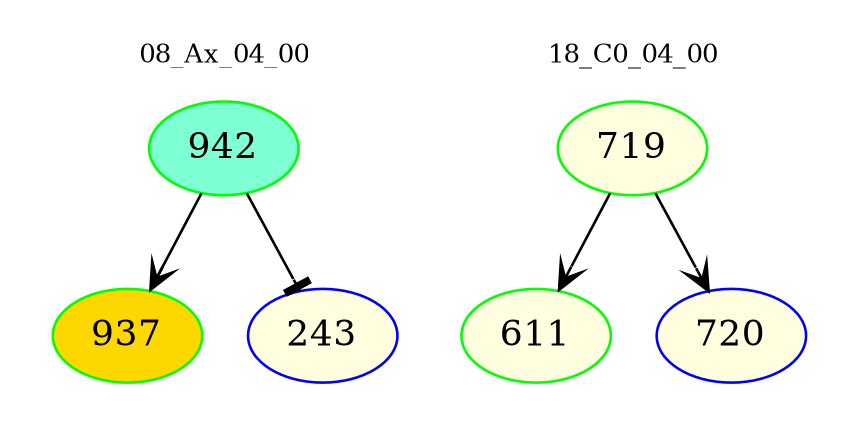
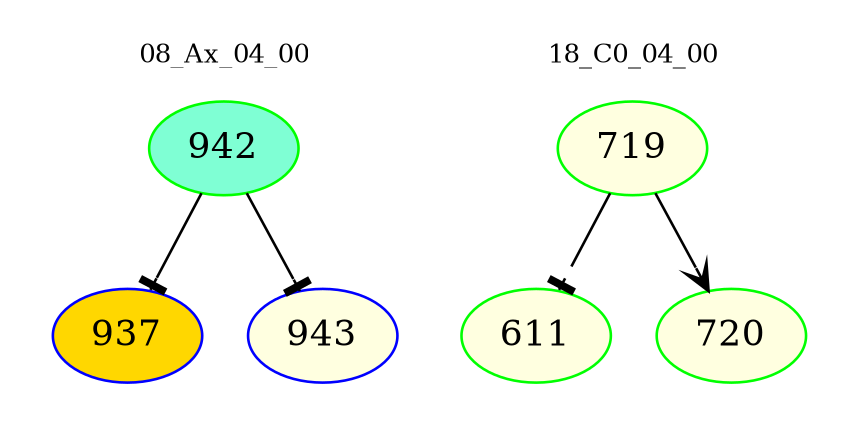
(591, 230) -> (591, 230)
(179, 235) -> (179, 235)
(128, 336) -> (128, 336)
(323, 336) -> (323, 336)
(731, 336) -> (731, 336)
